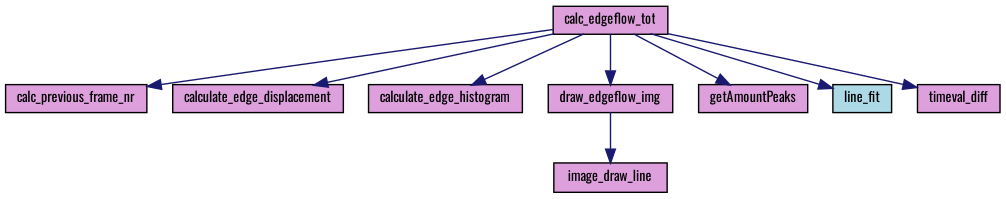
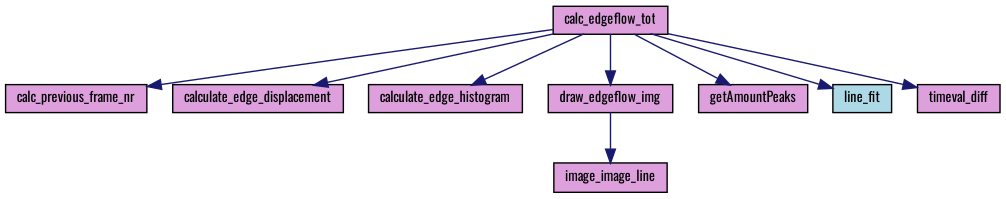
(610, 178) -> (610, 178)
